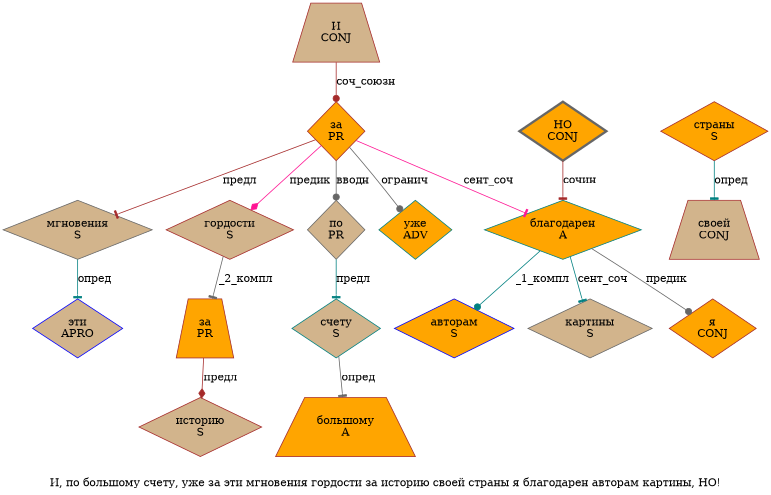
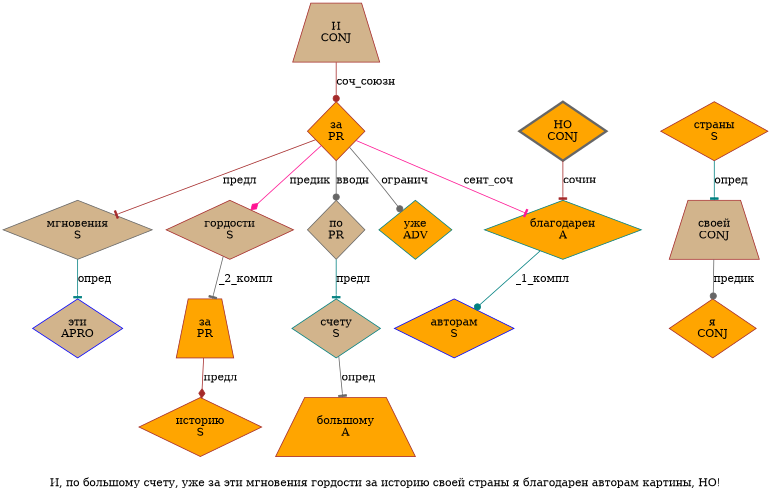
(639, 279) -> (714, 276)
(590, 328) -> none
(200, 427) -> (200, 427)
